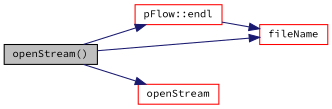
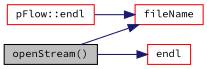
(110, 36) -> none
(179, 94) -> (169, 54)
